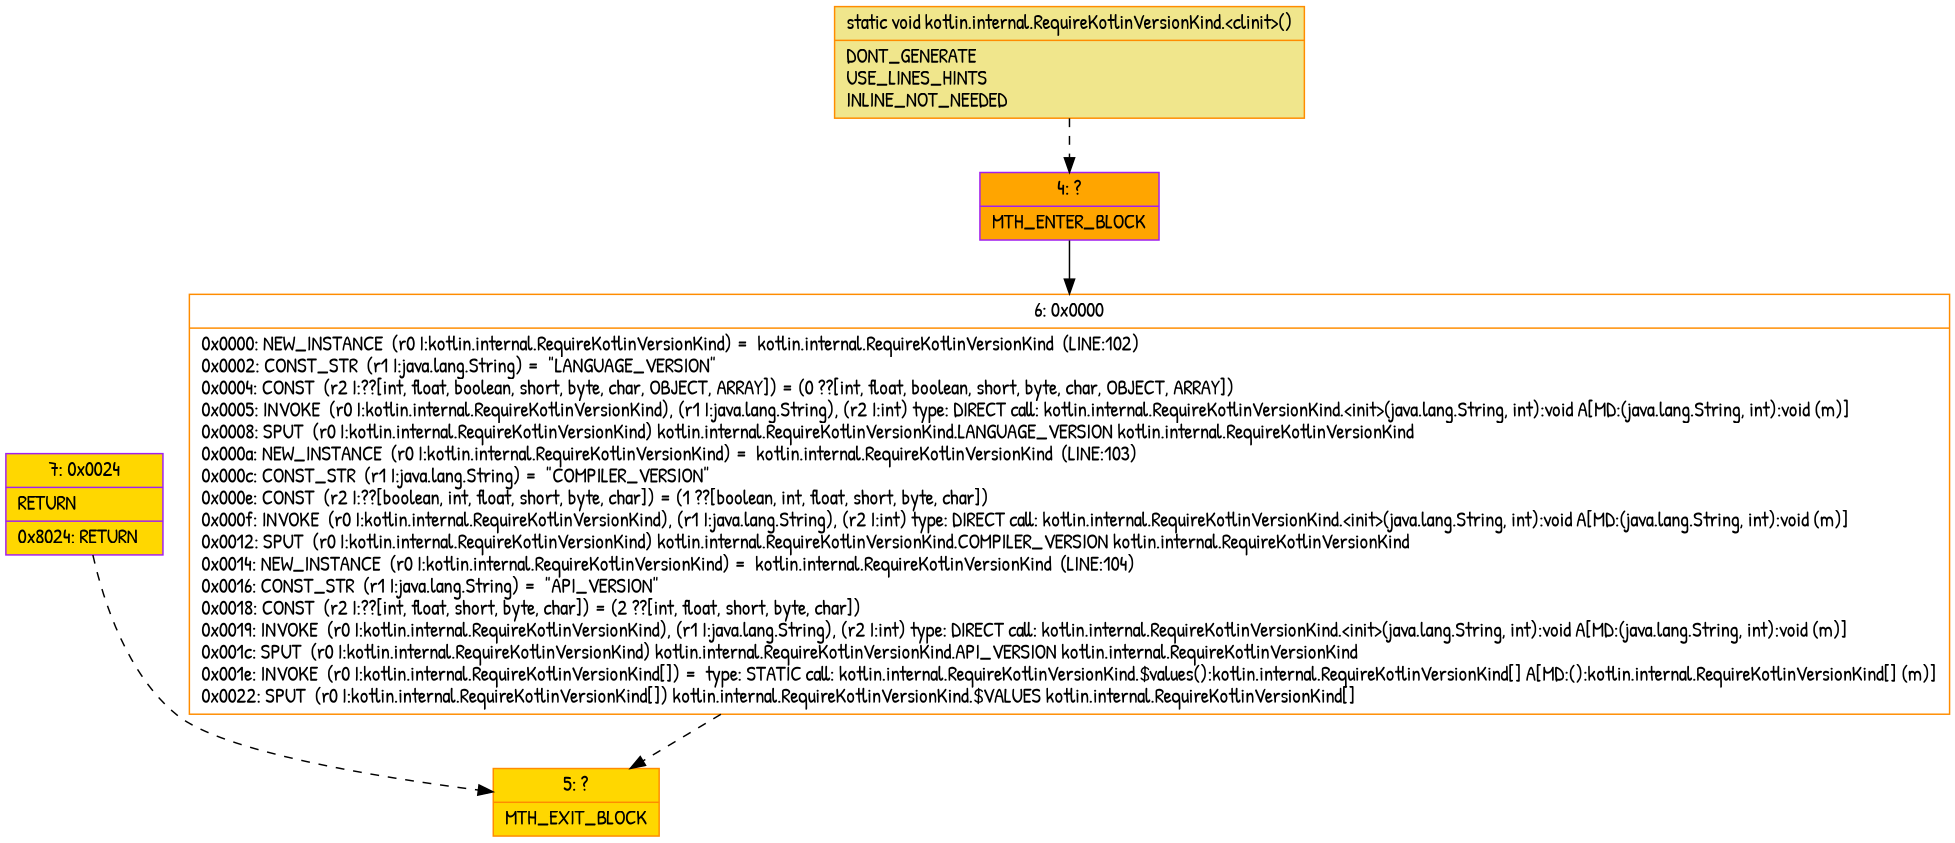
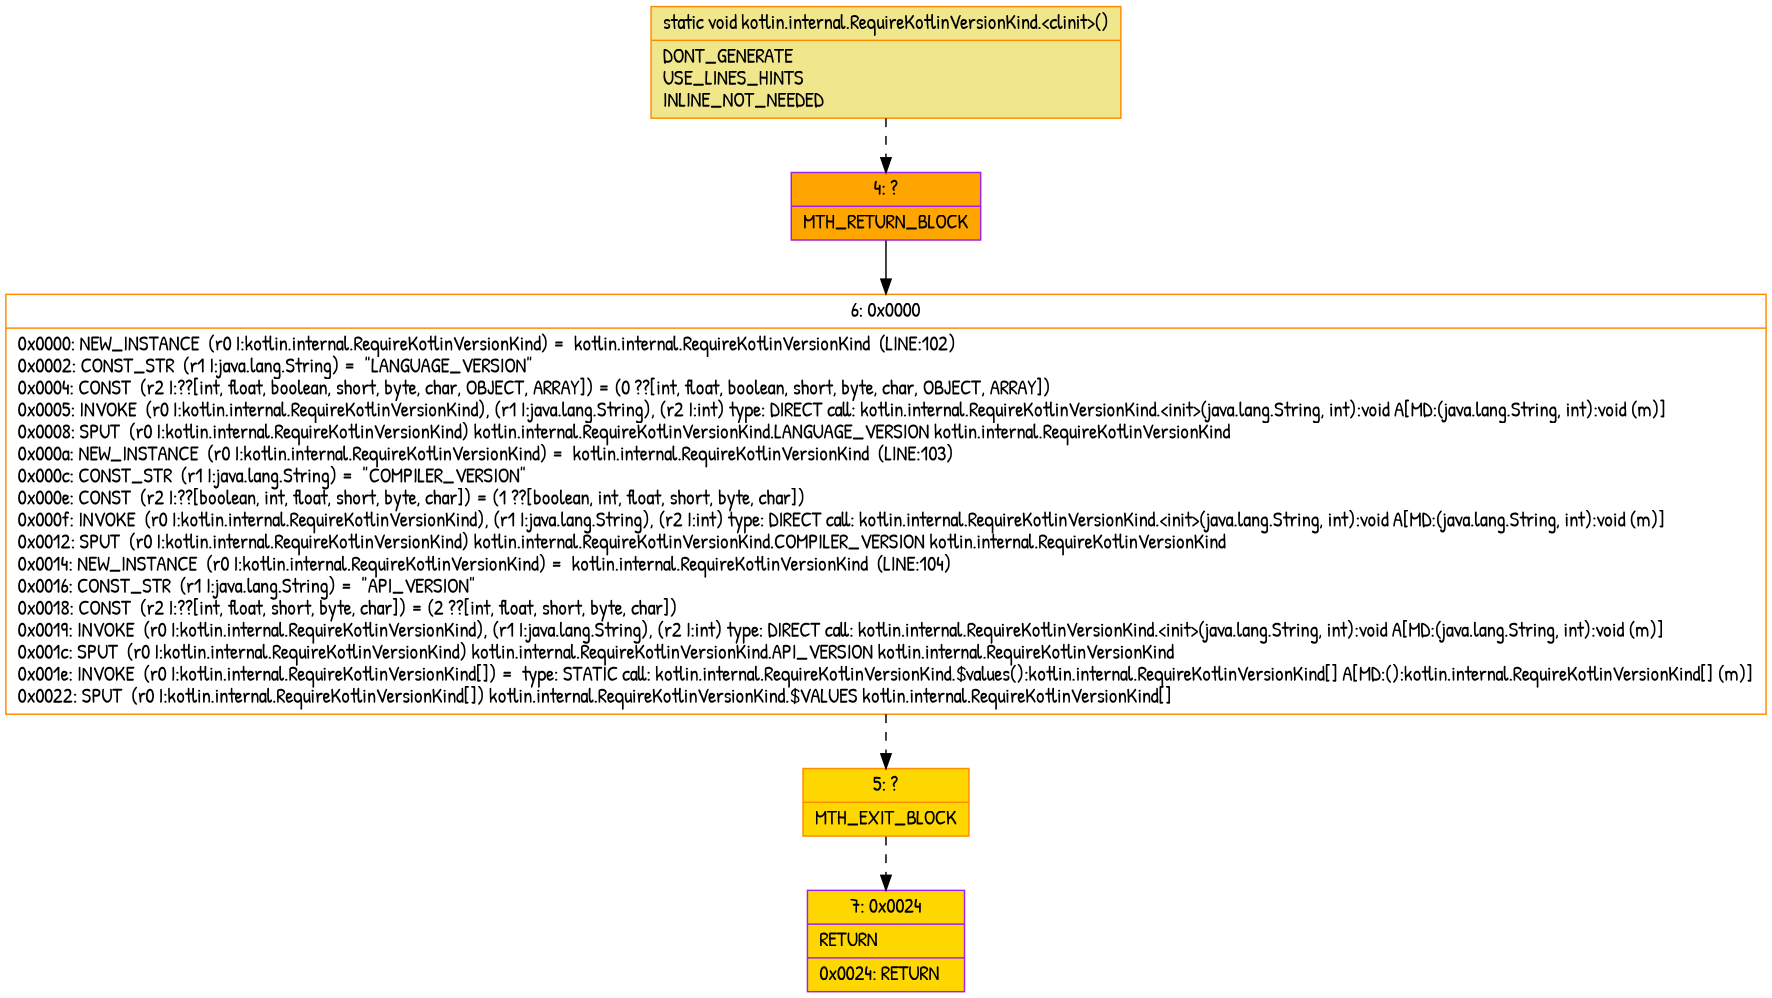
(1069, 222) -> (886, 222)
(84, 537) -> (886, 974)
(235, 742) -> (886, 856)
